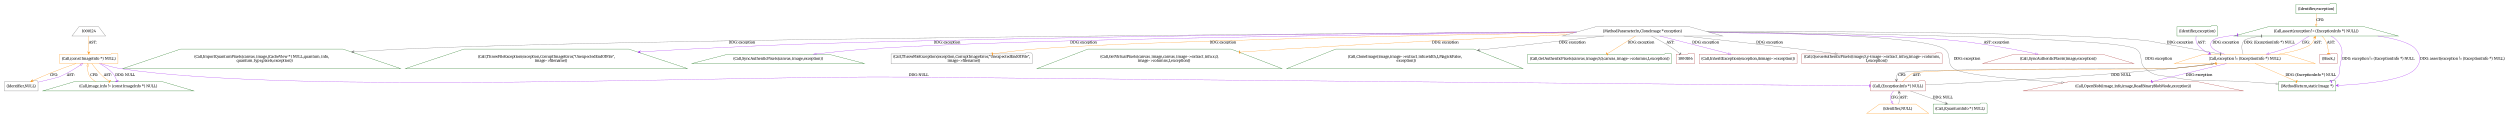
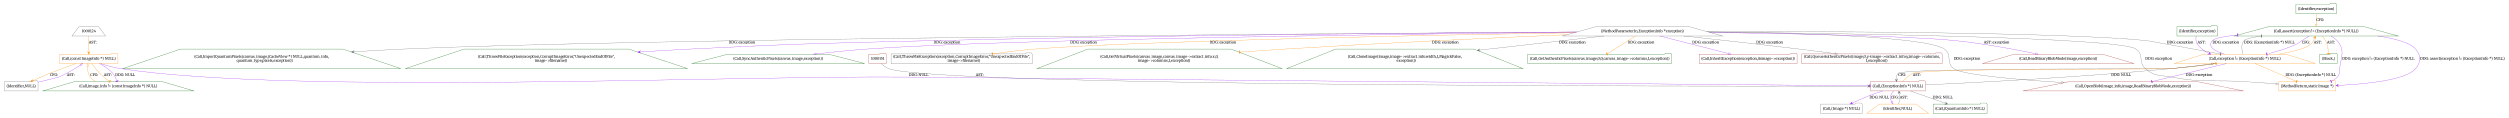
(1643, 31) -> (1643, 31)
(2290, 47) -> (2290, 47)
none -> (878, 59)
(1685, 59) -> none
(2058, 59) -> (2058, 59)
(2329, 59) -> (2329, 59)
(2307, 86) -> (2307, 86)
none -> (1841, 109)
